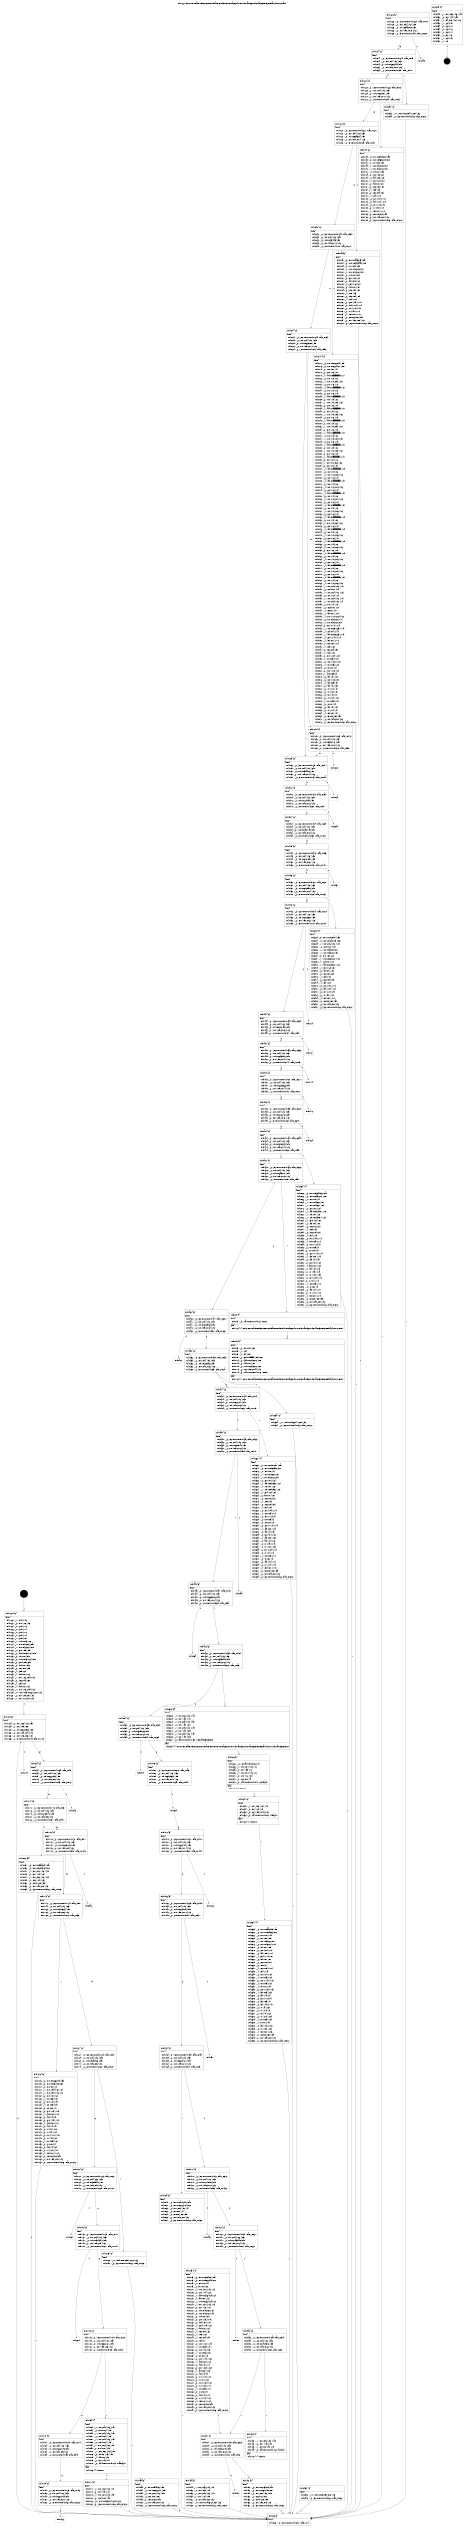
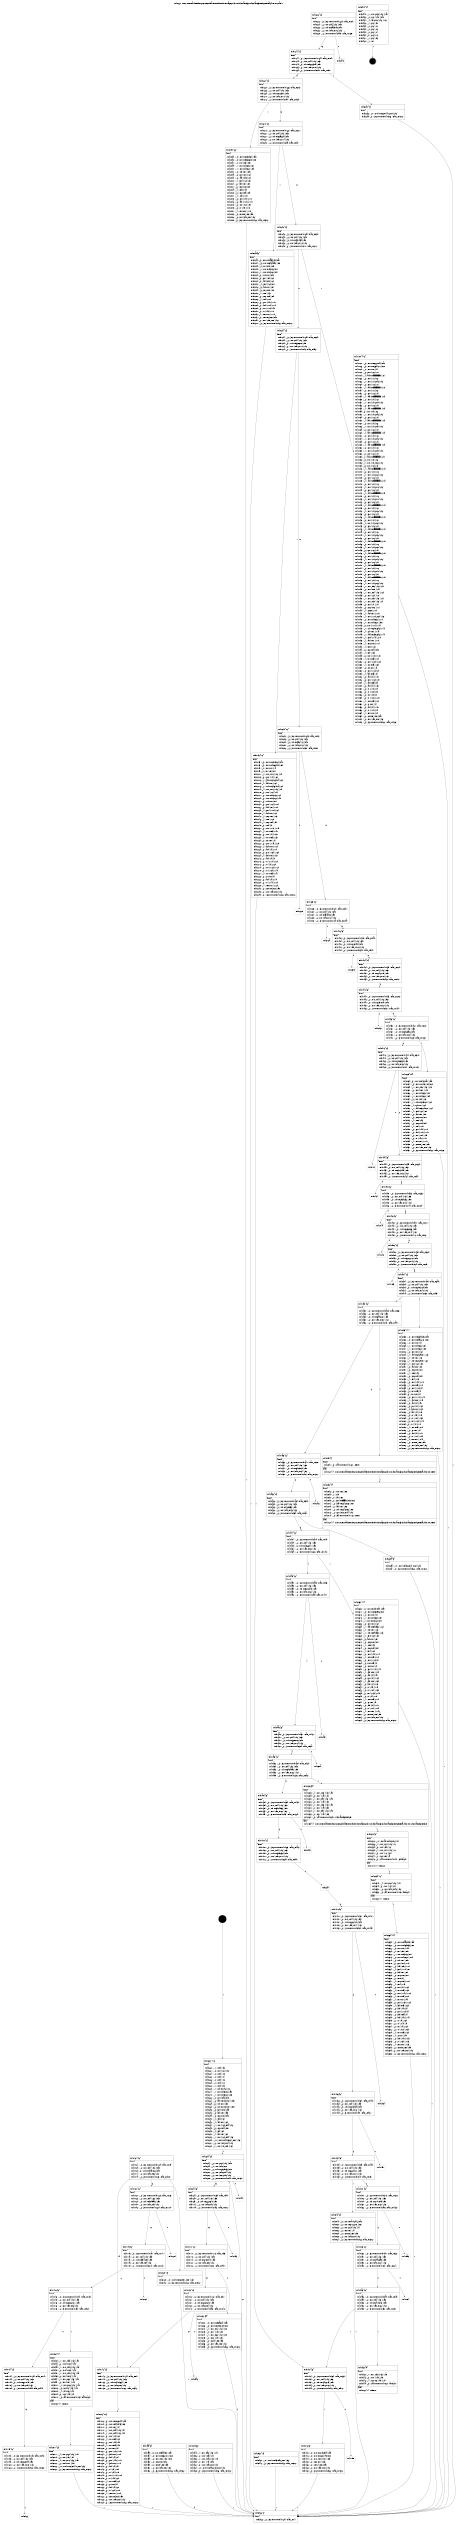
(303, 554) -> (283, 552)
(77, 1981) -> (118, 2271)
